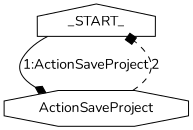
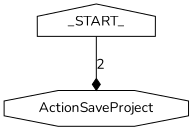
(86, 65) -> (101, 65)
(151, 67) -> none
